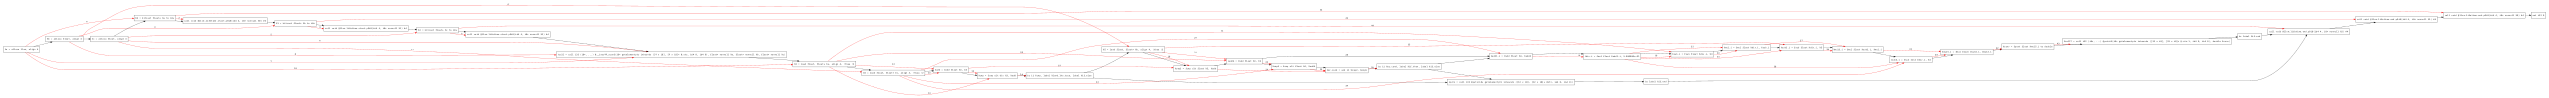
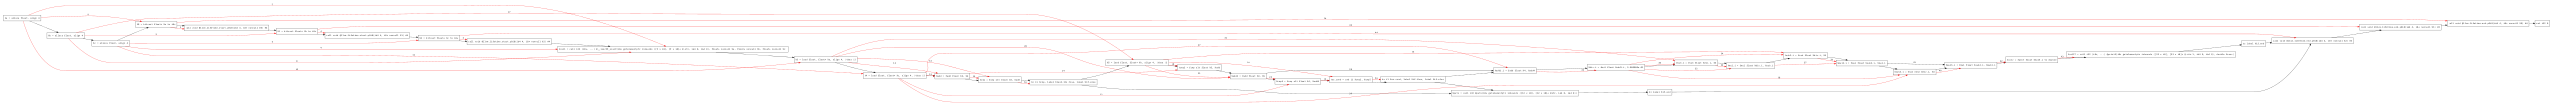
(22, 49) -> (22, 18)
(1911, 51) -> (1915, 64)
(1271, 71) -> (1250, 66)
(997, 76) -> (1000, 80)
